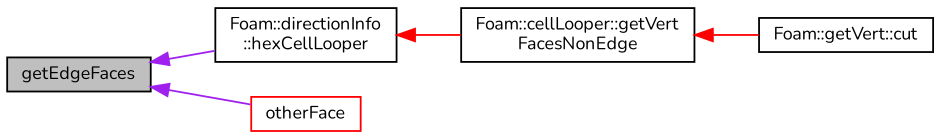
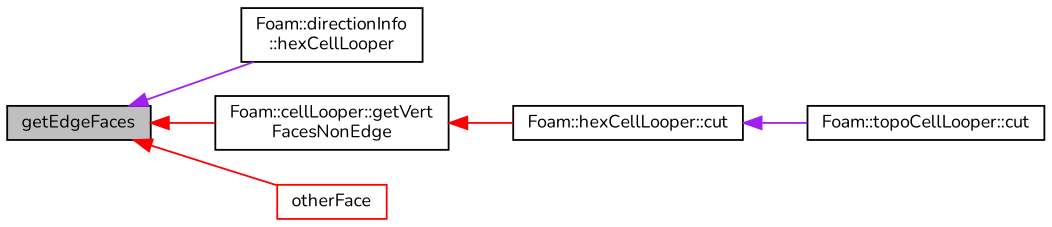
(438, 35) -> (192, 123)
(846, 35) -> (628, 123)
(210, 97) -> (214, 166)
none -> (926, 123)
